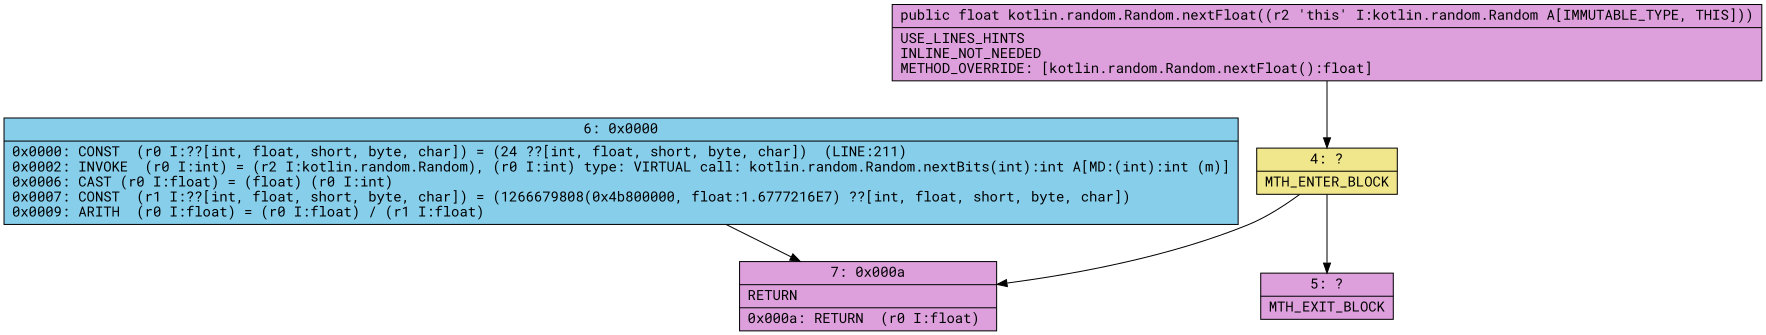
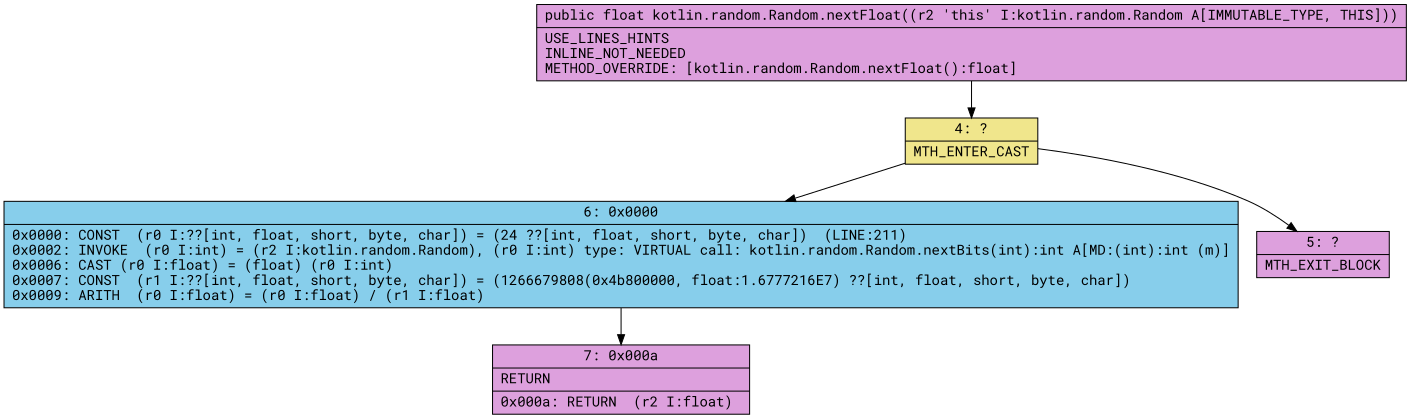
(1327, 182) -> (972, 152)
(1159, 254) -> (850, 181)
(868, 319) -> (621, 402)
